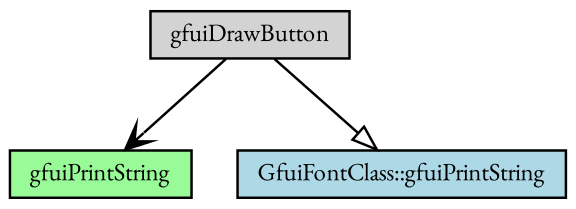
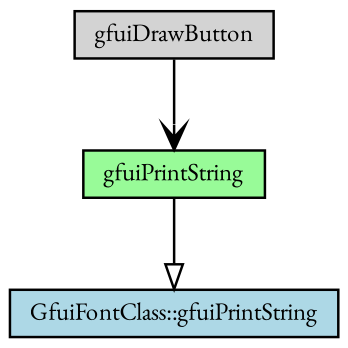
(316, 96) -> (174, 231)
